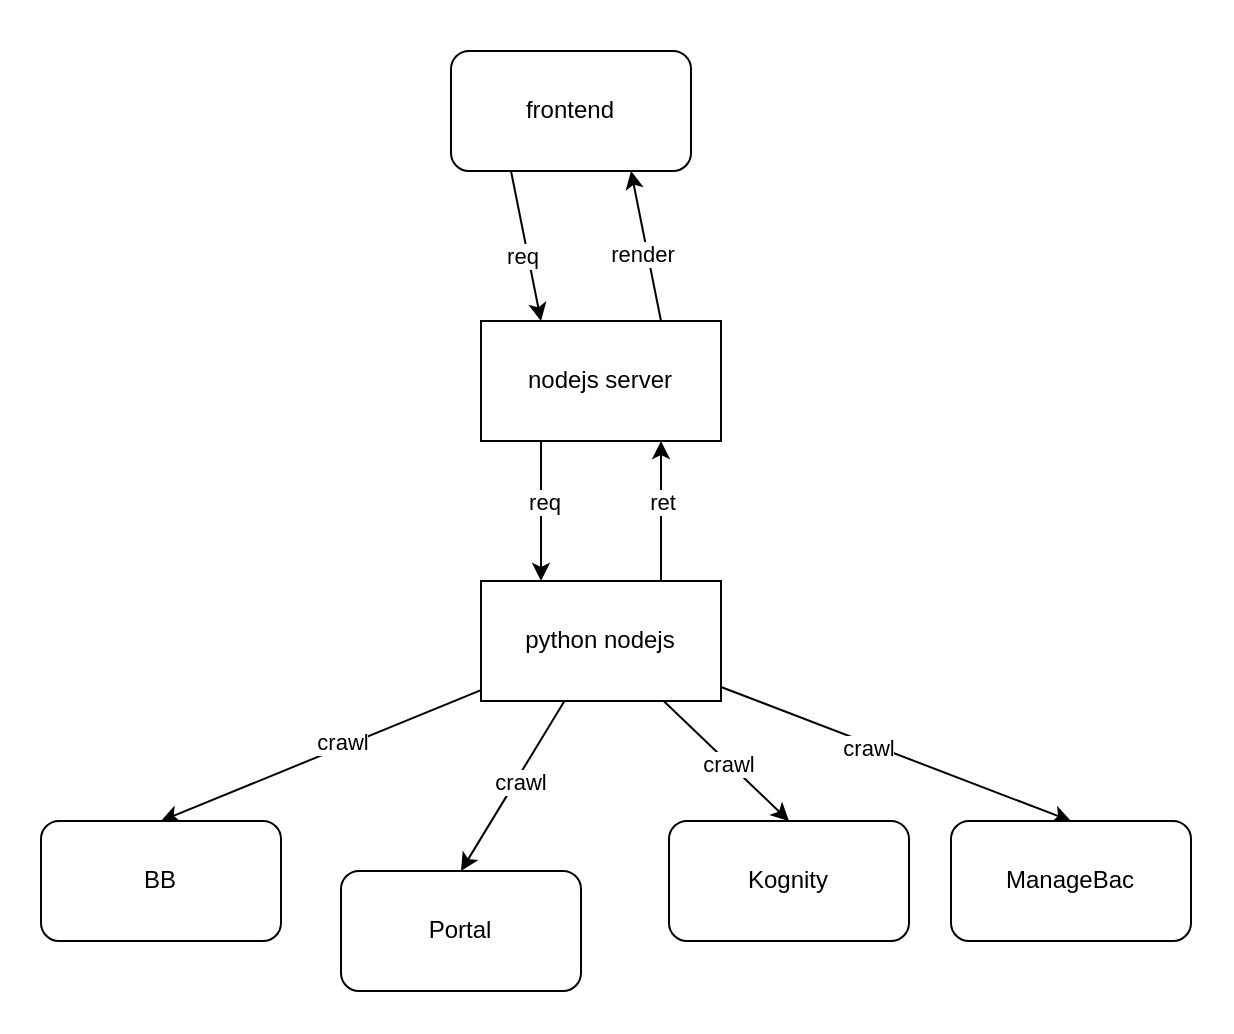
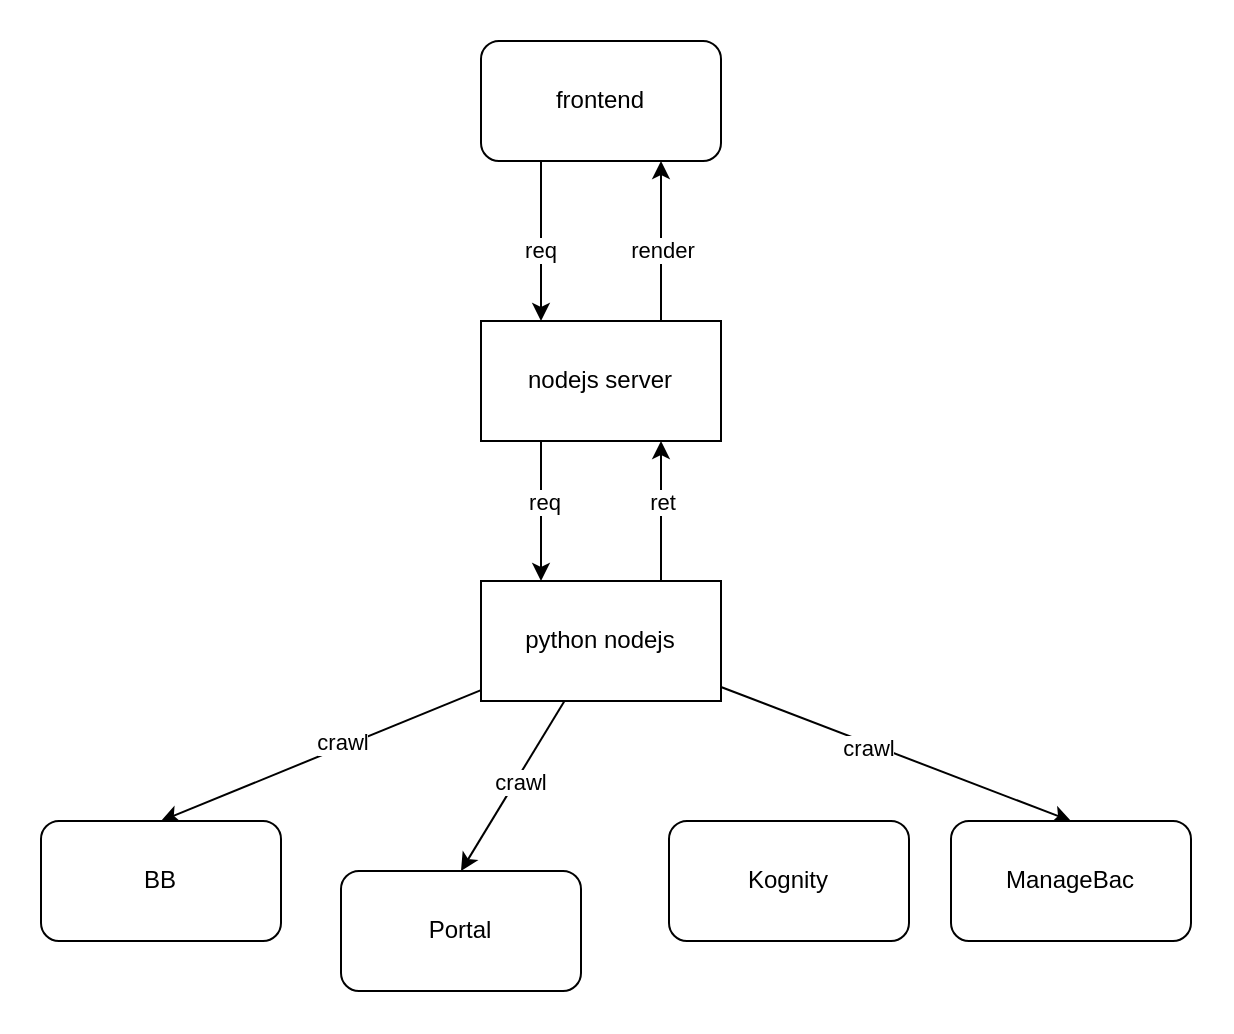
(571, 111) -> (601, 101)
(723, 758) -> none
